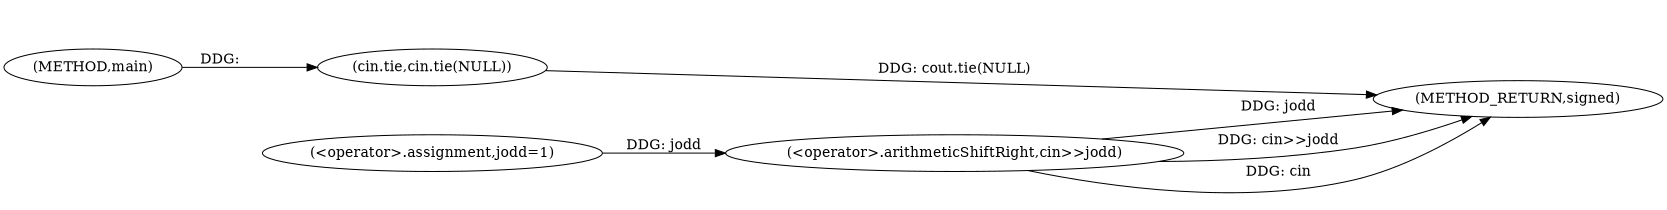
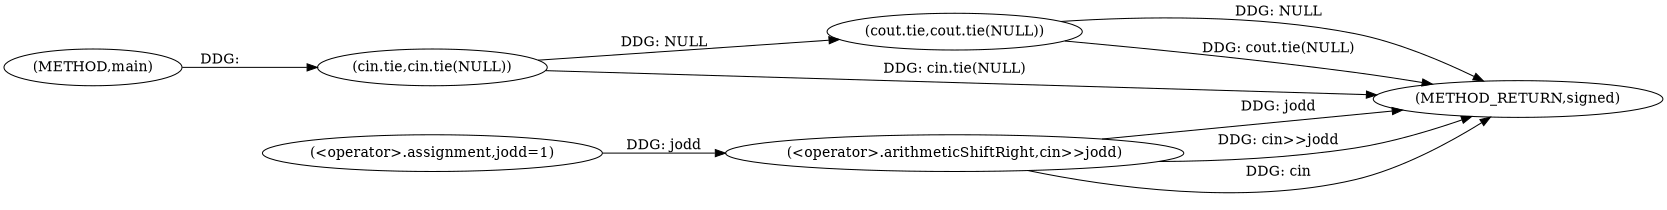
none -> (955, 32)
(955, 69) -> (955, 69)
